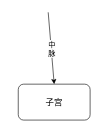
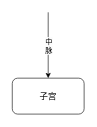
(54, 102) -> (48, 96)
